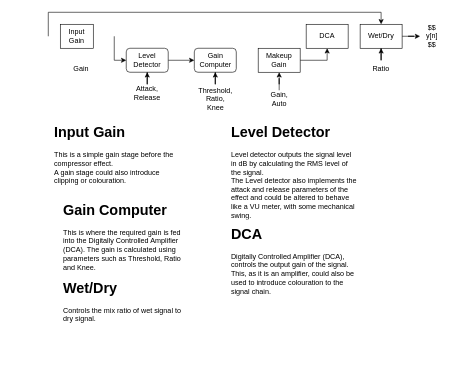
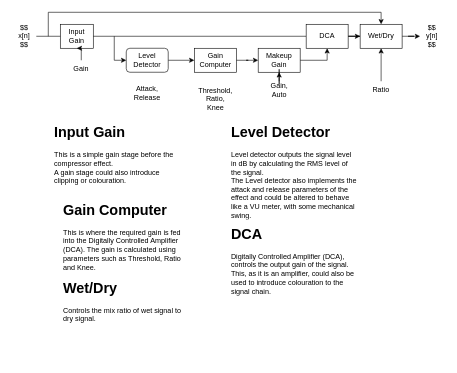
none -> (24, 36)
none -> (199, 36)
none -> (356, 36)
none -> (81, 50)
(215, 60) -> (215, 60)
none -> (247, 60)
(381, 69) -> (381, 90)
(147, 76) -> none
(215, 76) -> none
(279, 99) -> (279, 90)
